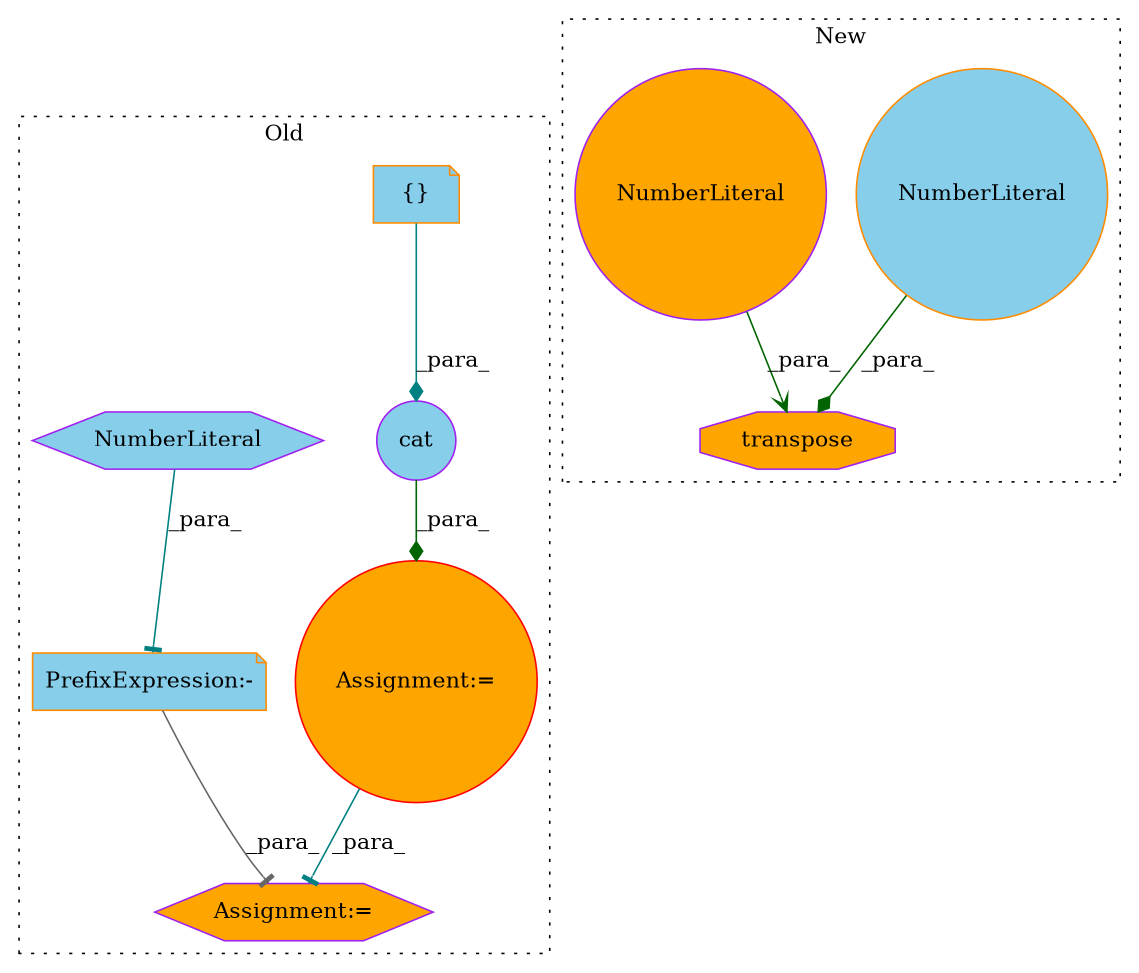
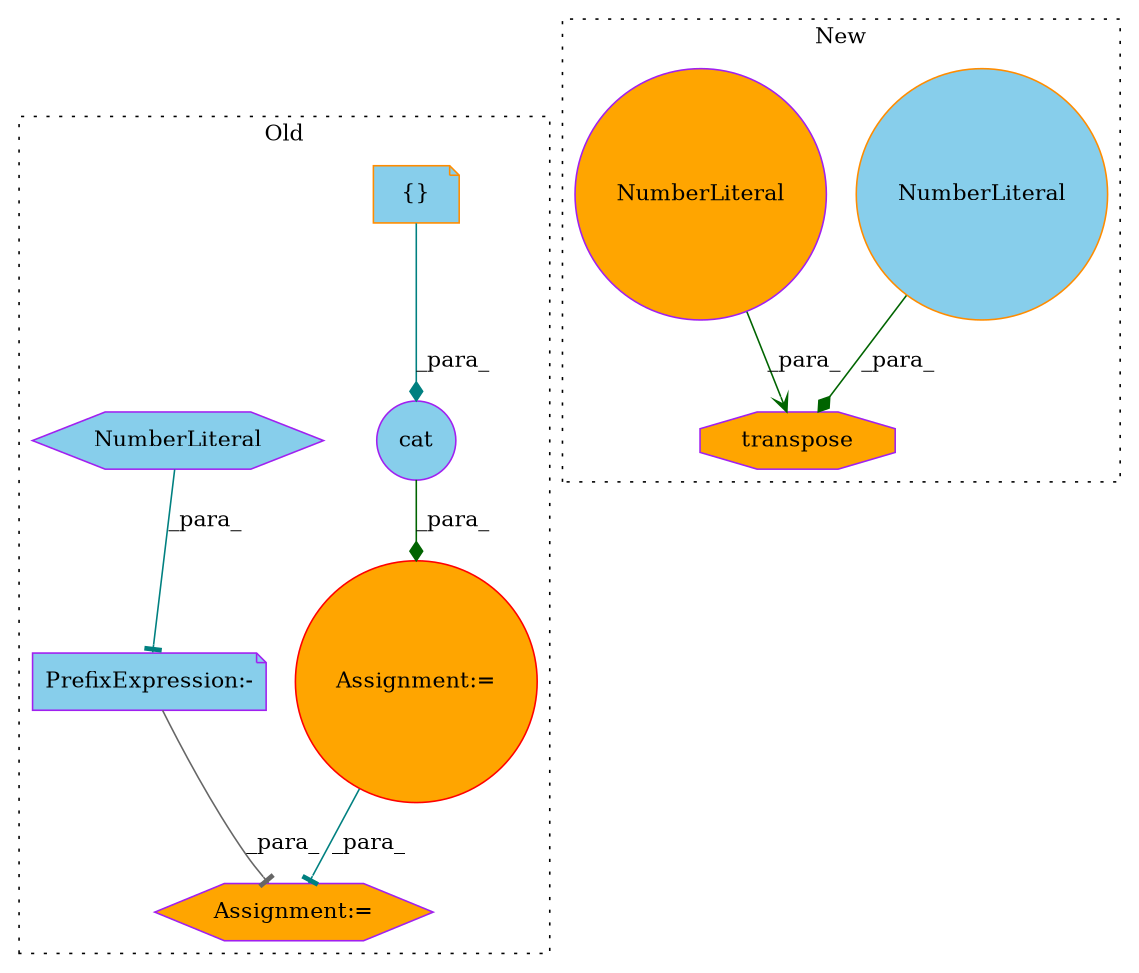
(149, 682) -> (149, 682)
